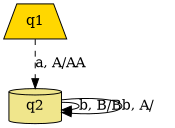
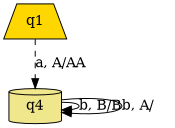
(35, 106) -> (35, 106)
